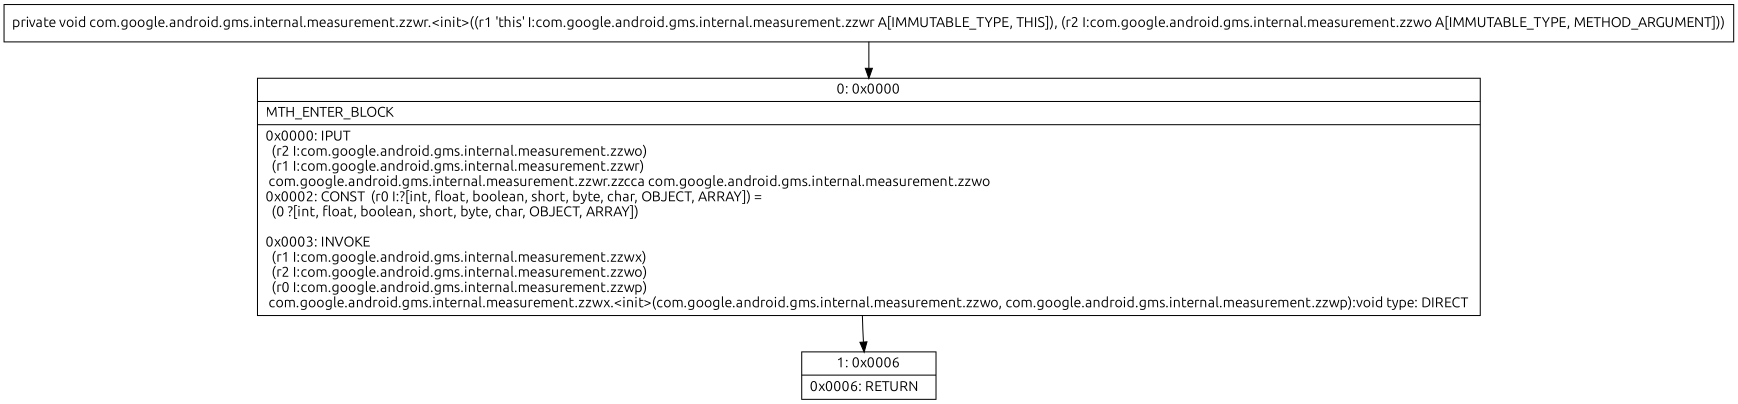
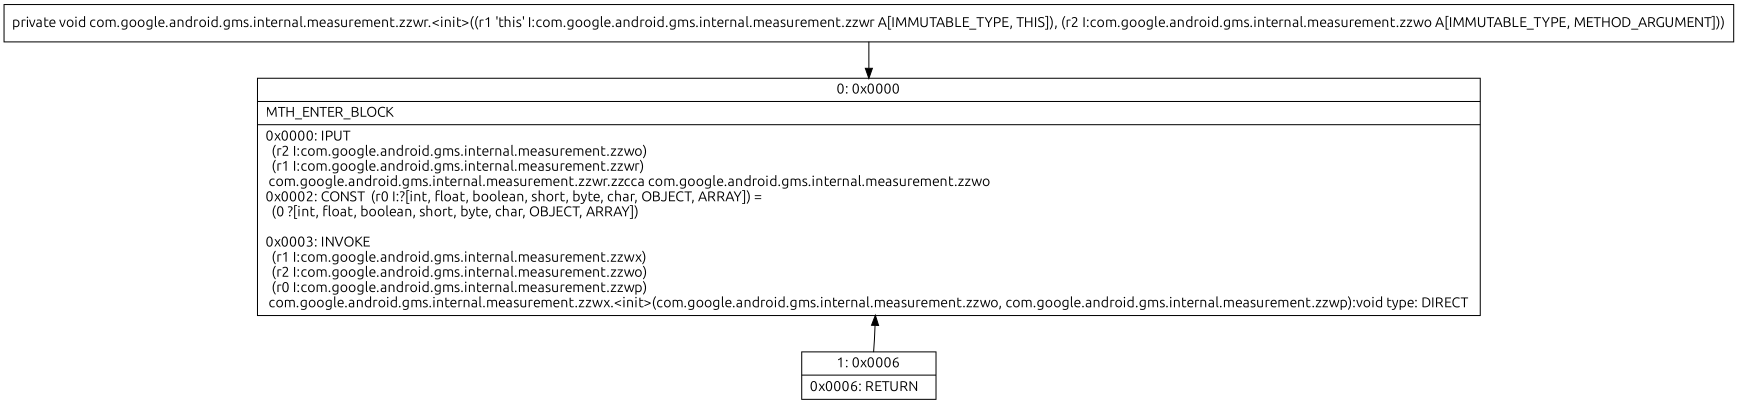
(863, 329) -> (874, 339)
